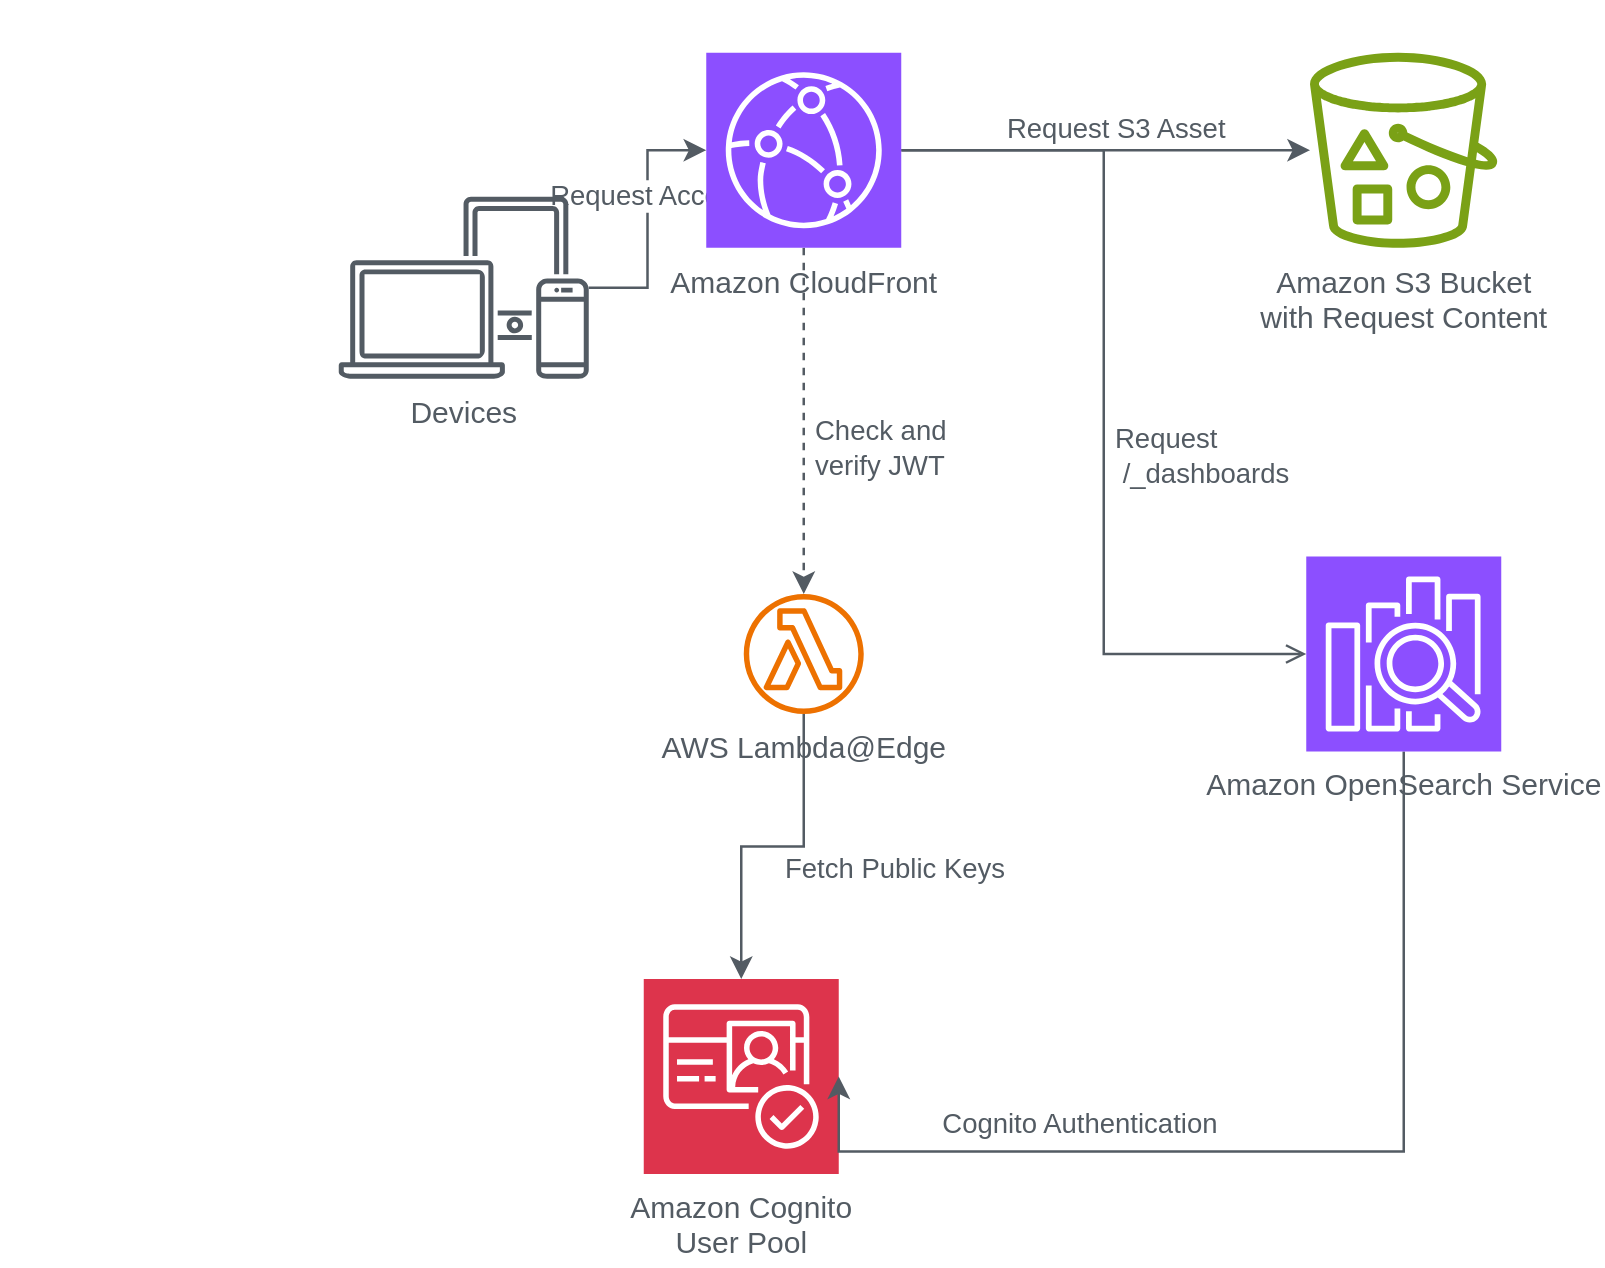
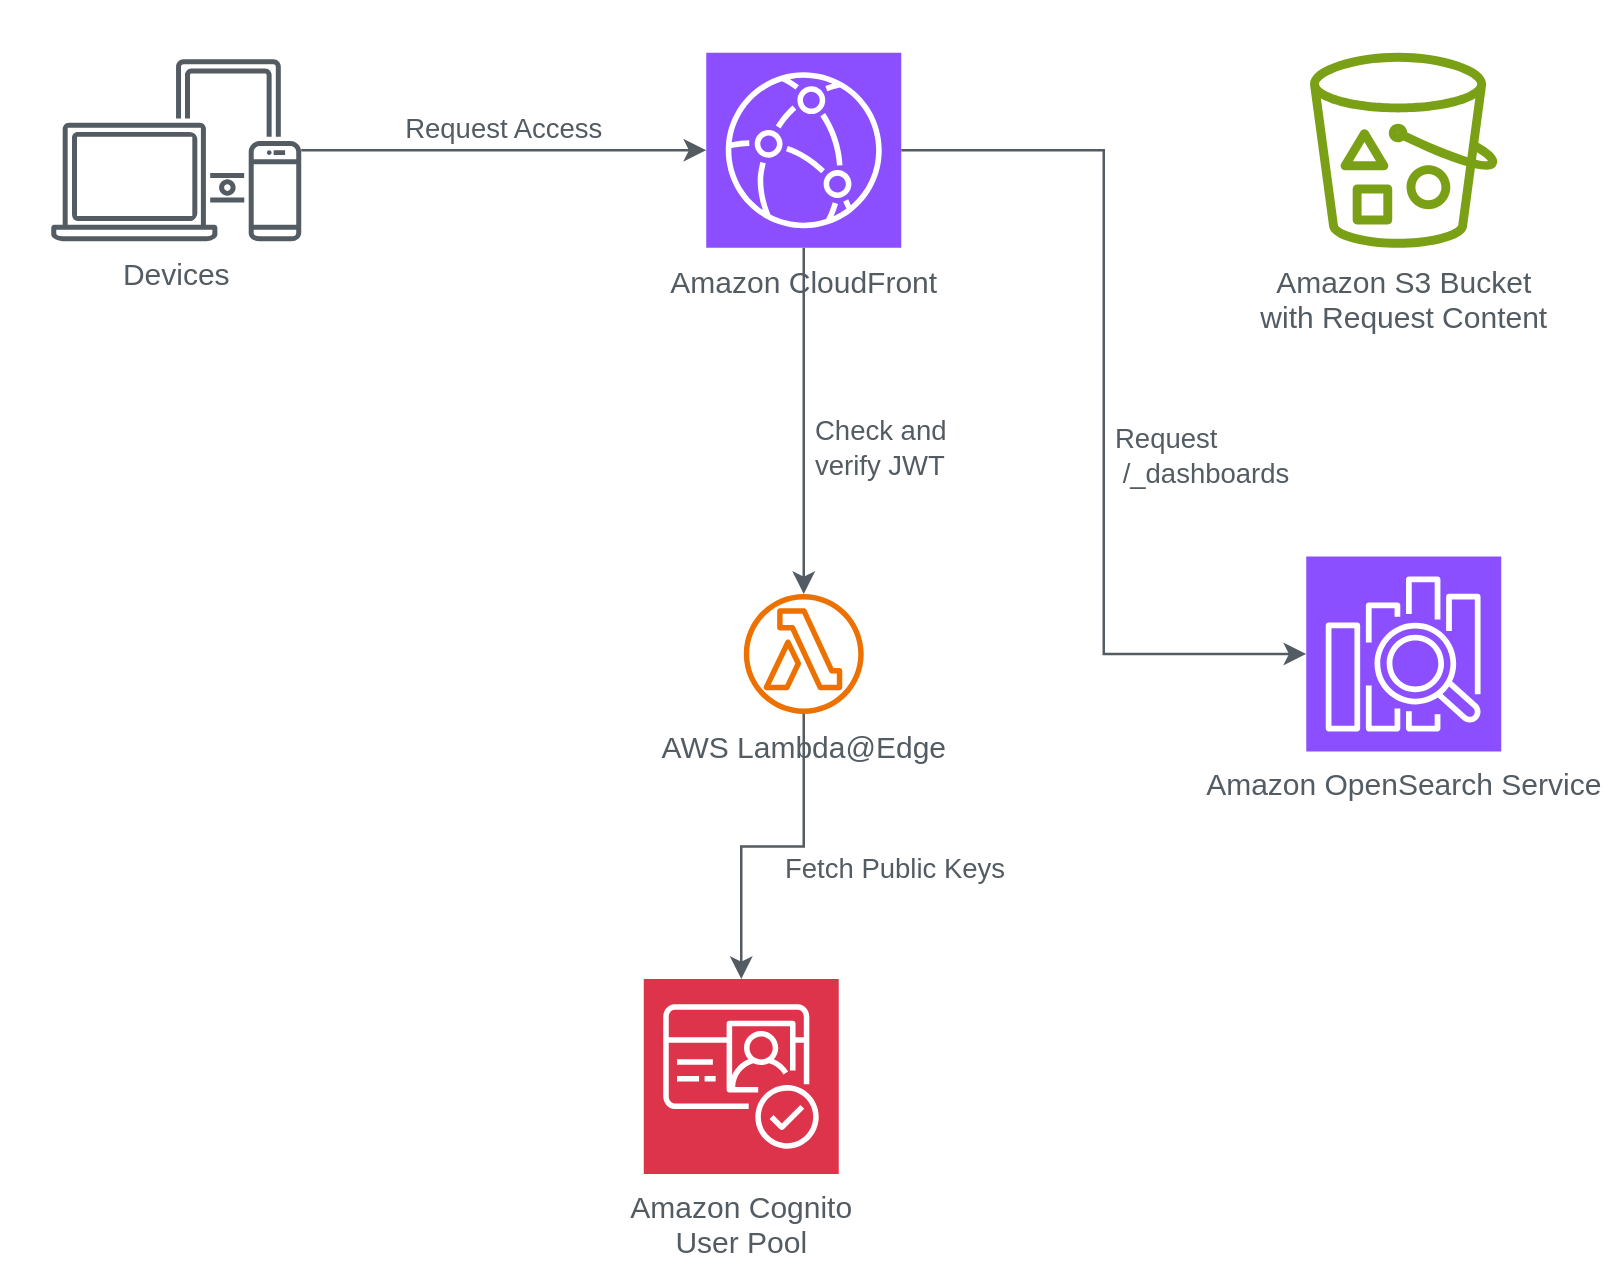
(1201, 150) -> none
(464, 288) -> (176, 150)
(804, 414) -> (804, 414)
(1292, 654) -> (1288, 654)
(1292, 1151) -> none
